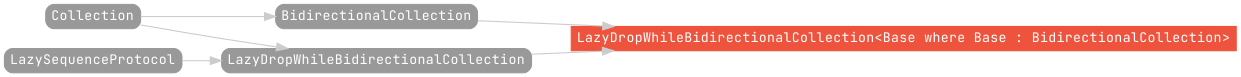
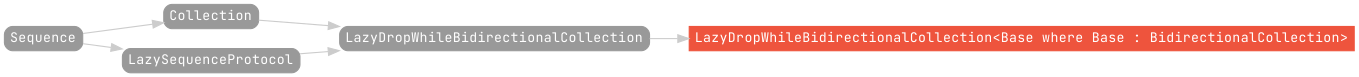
(377, 17) -> none
none -> (44, 39)
